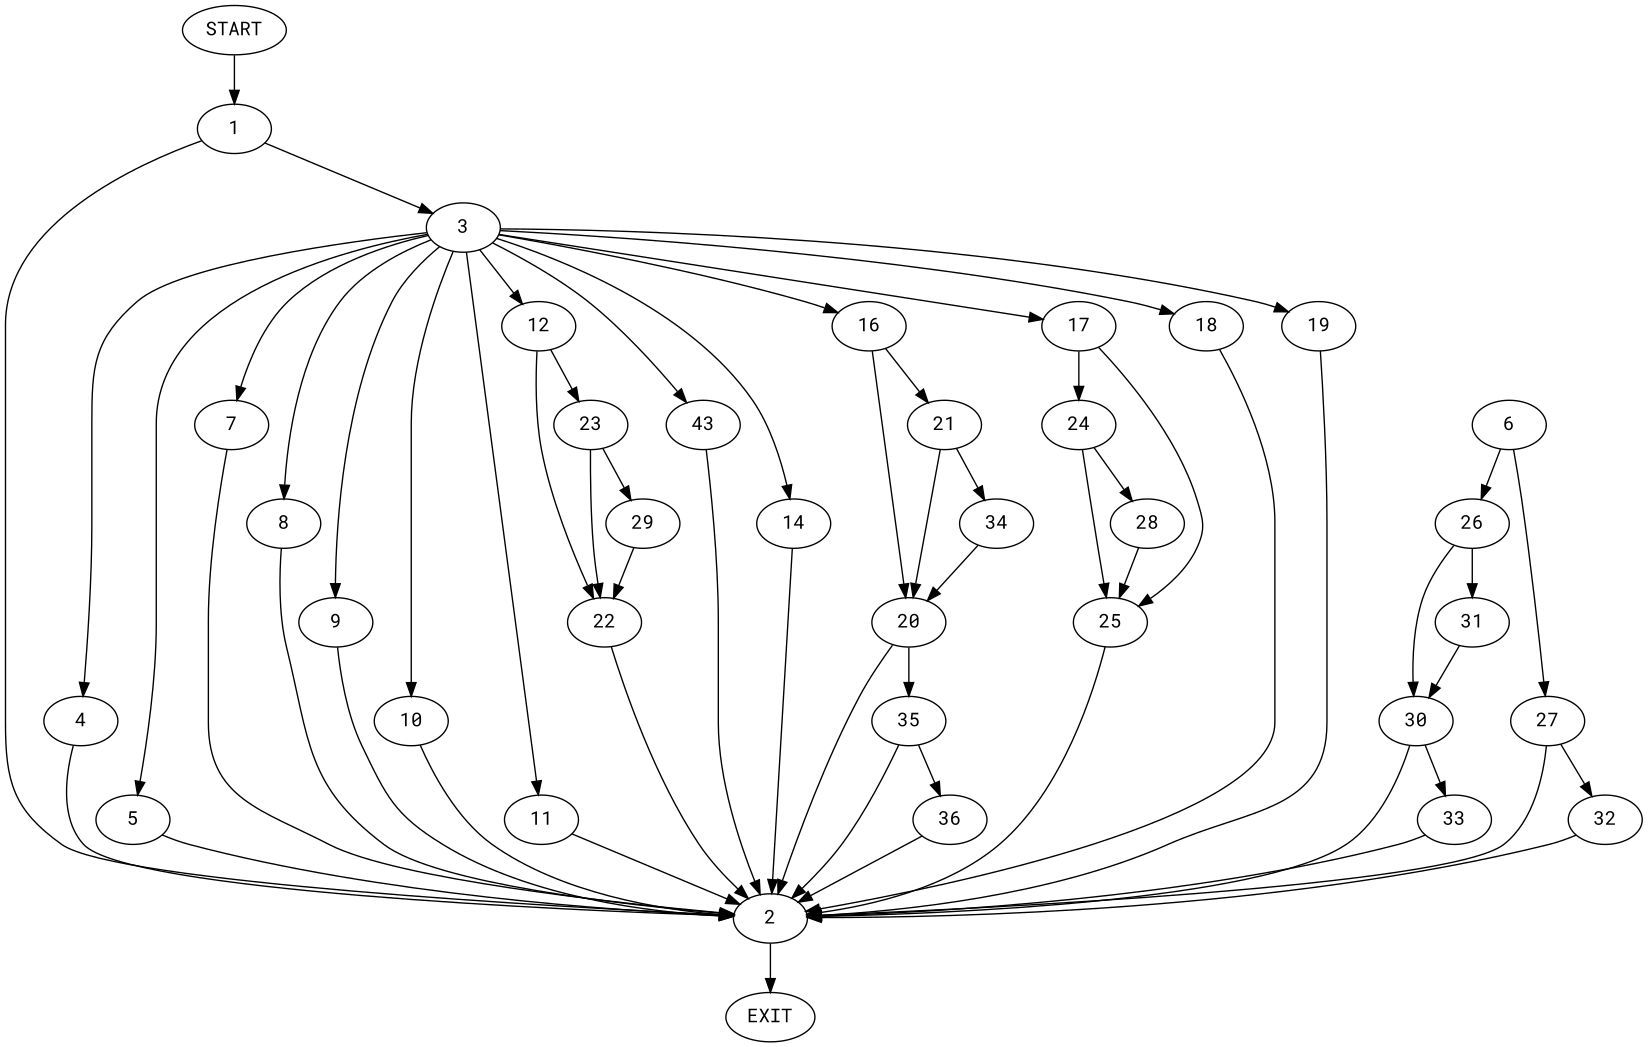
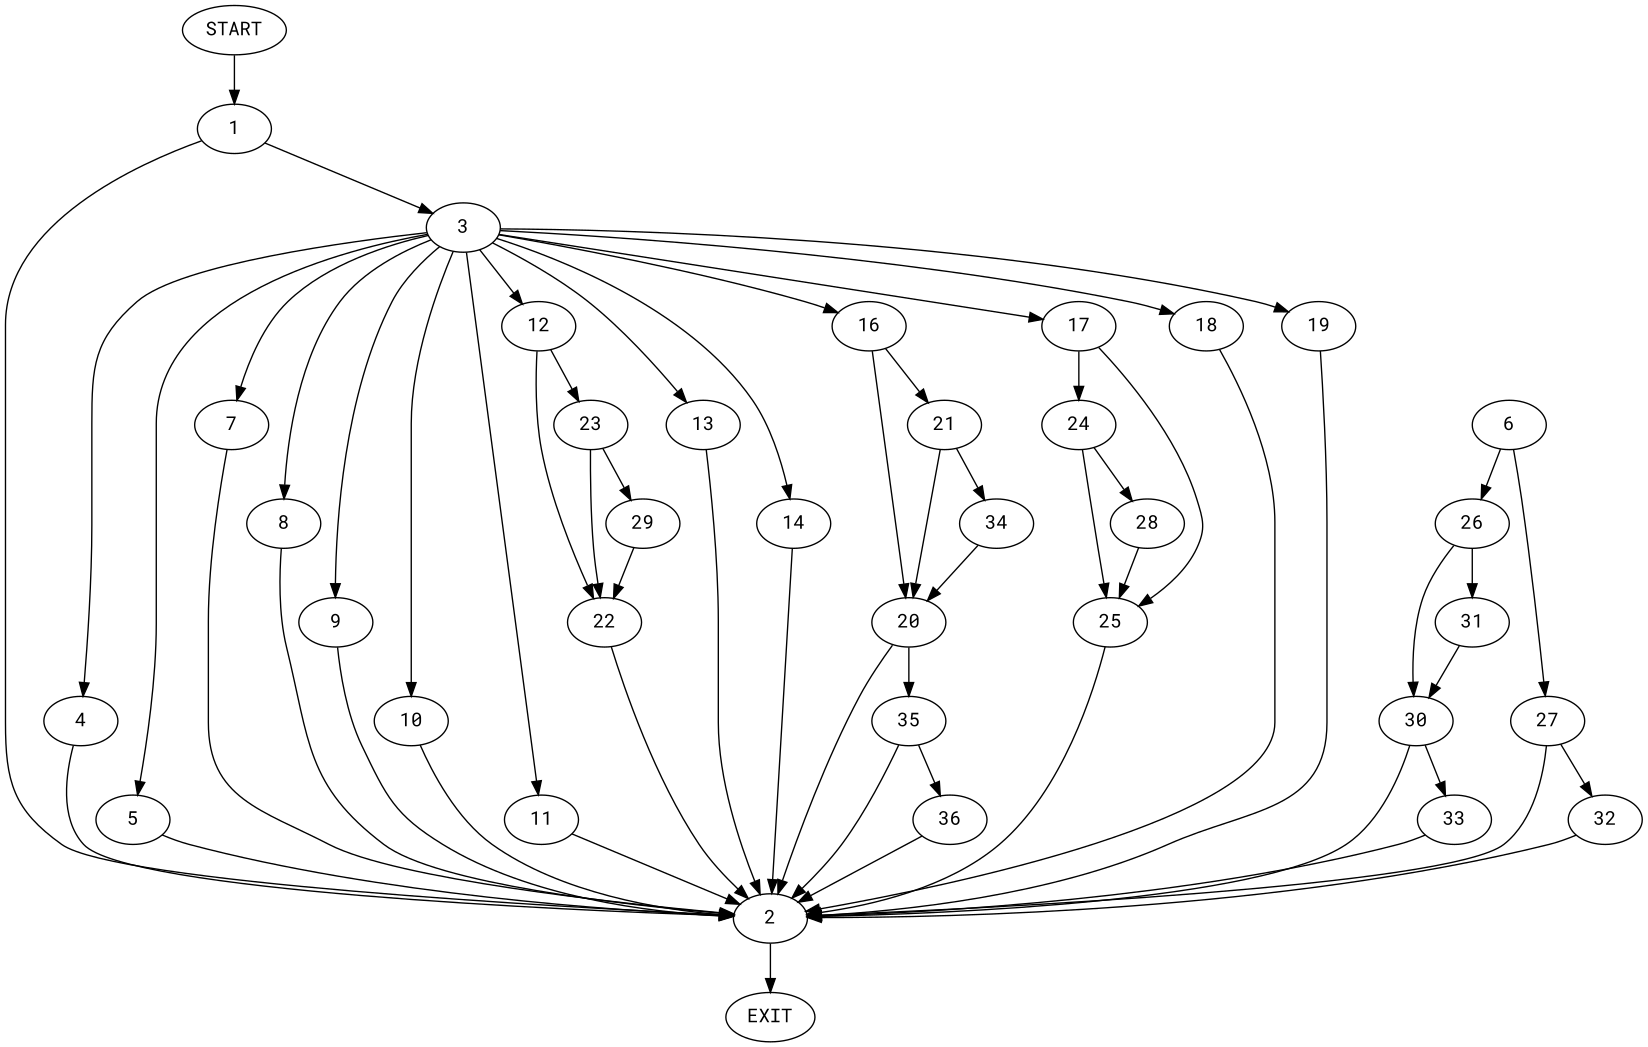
(703, 425) -> (703, 425)
